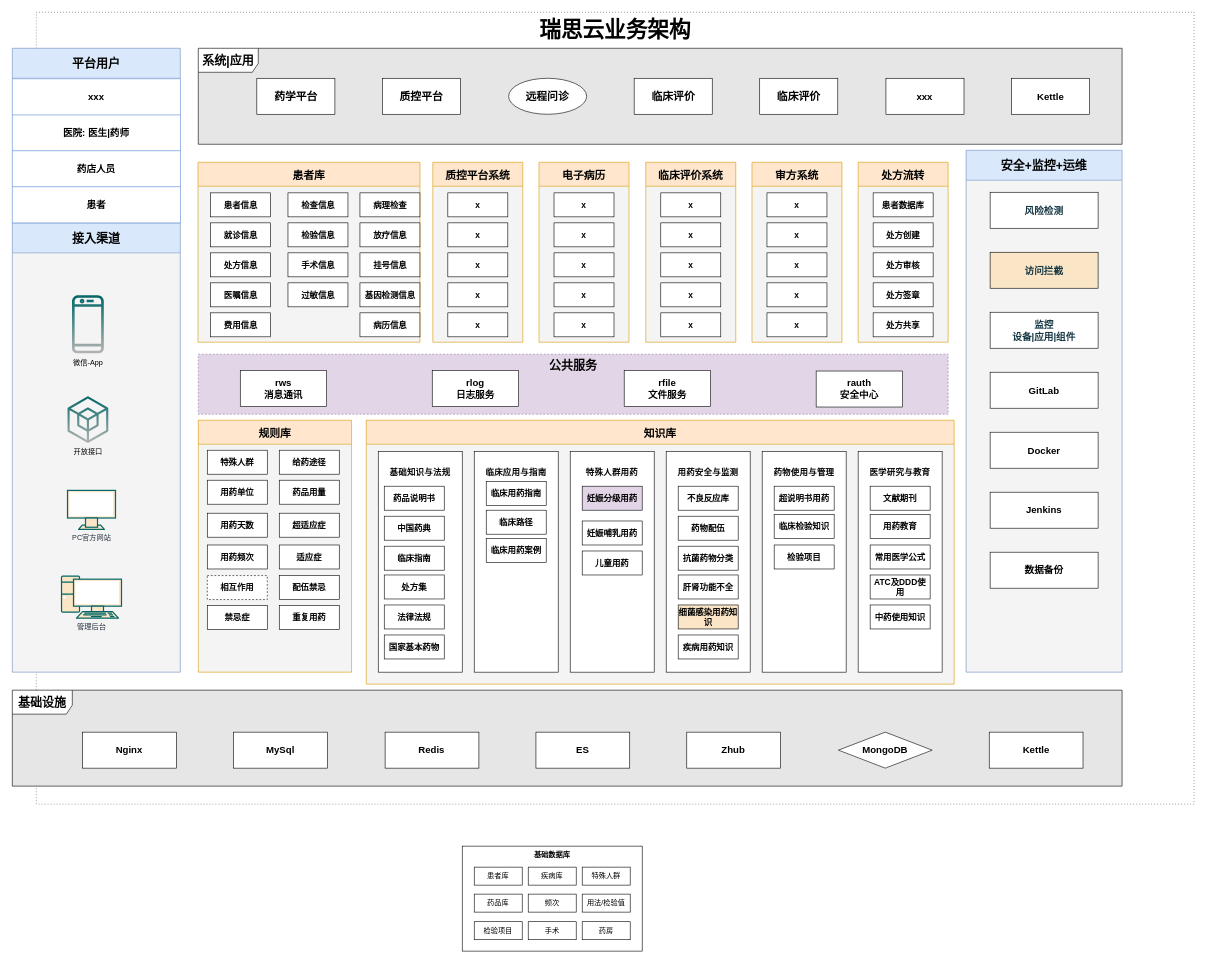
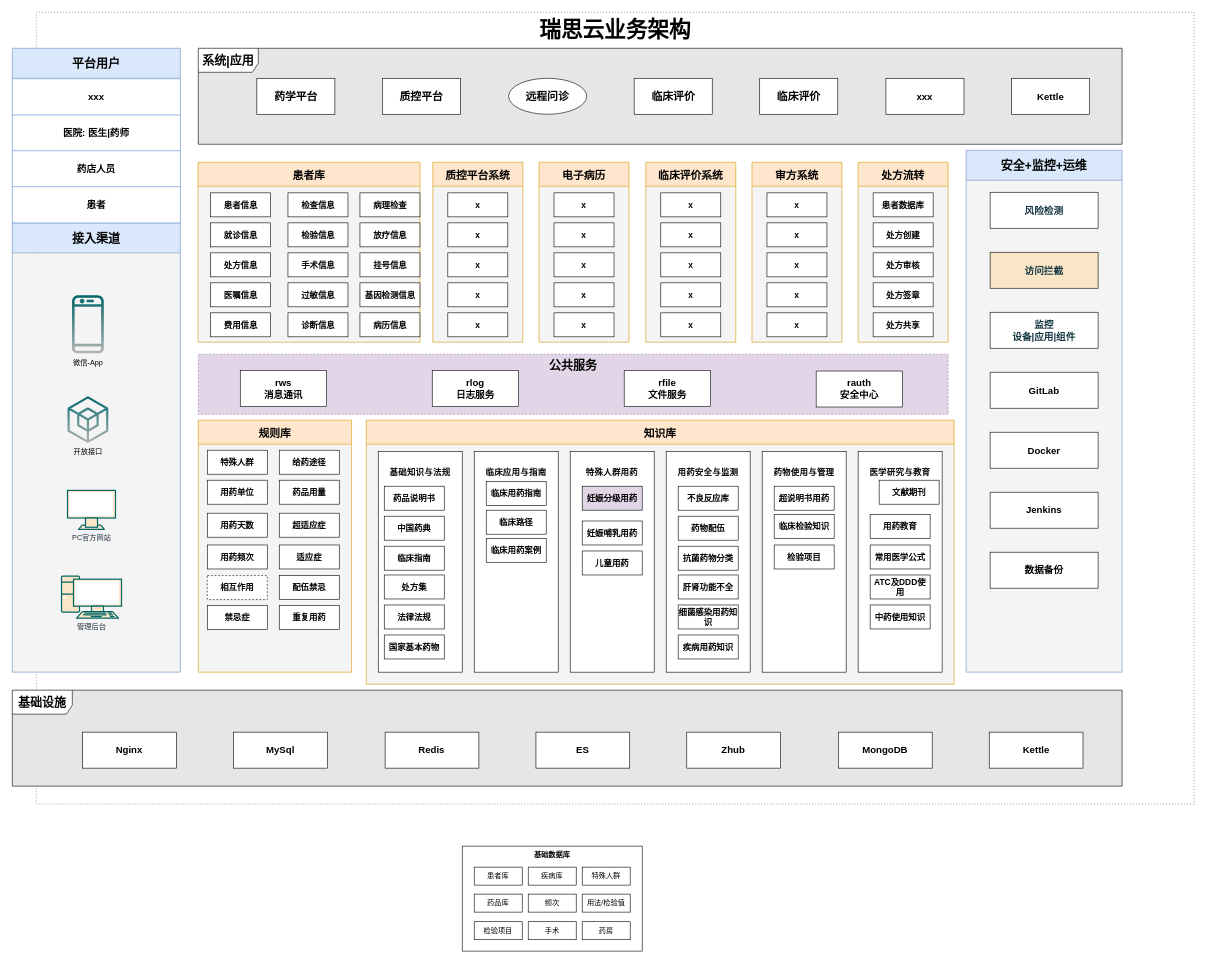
none -> (318, 325)
(900, 498) -> (909, 492)
(708, 617) -> (708, 617)
(885, 750) -> (885, 750)
